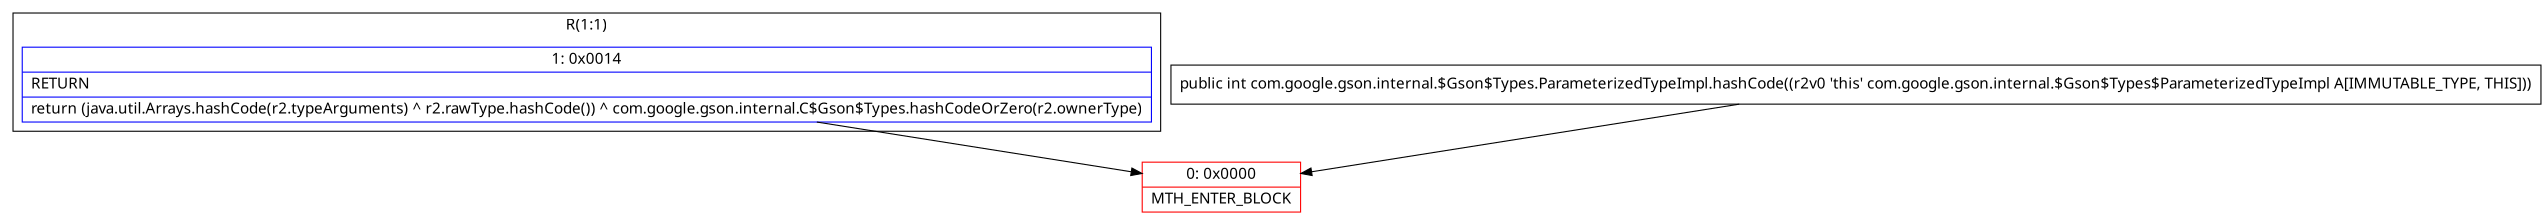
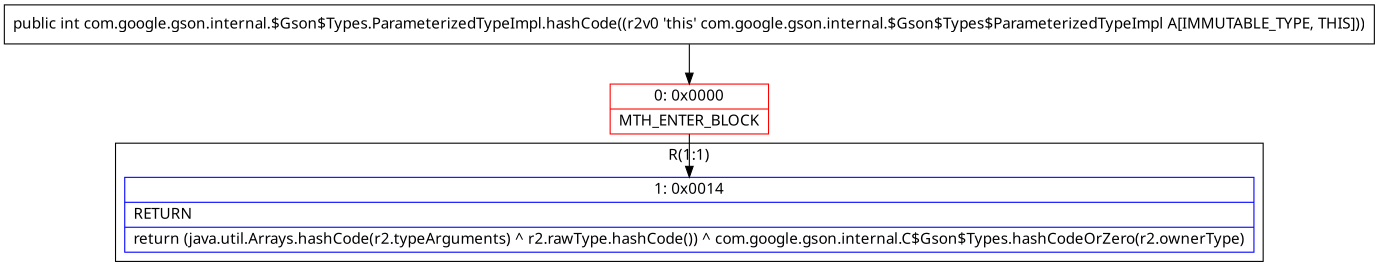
(974, 147) -> (689, 150)
